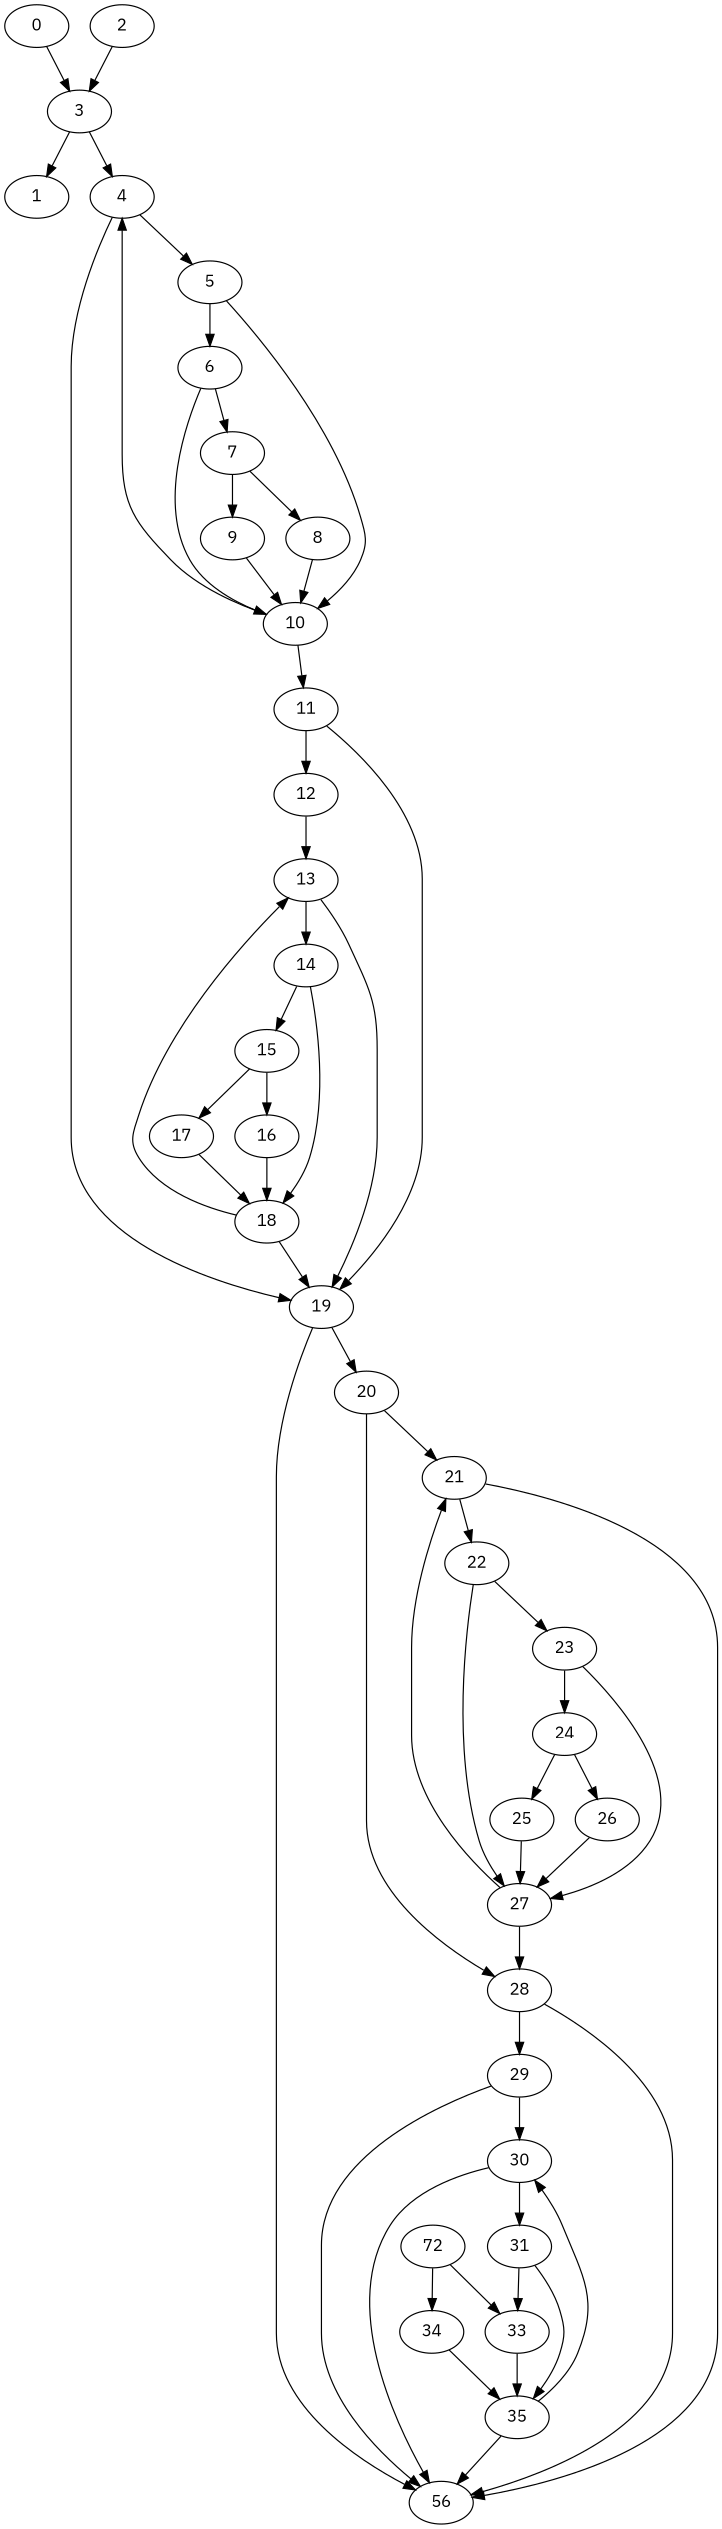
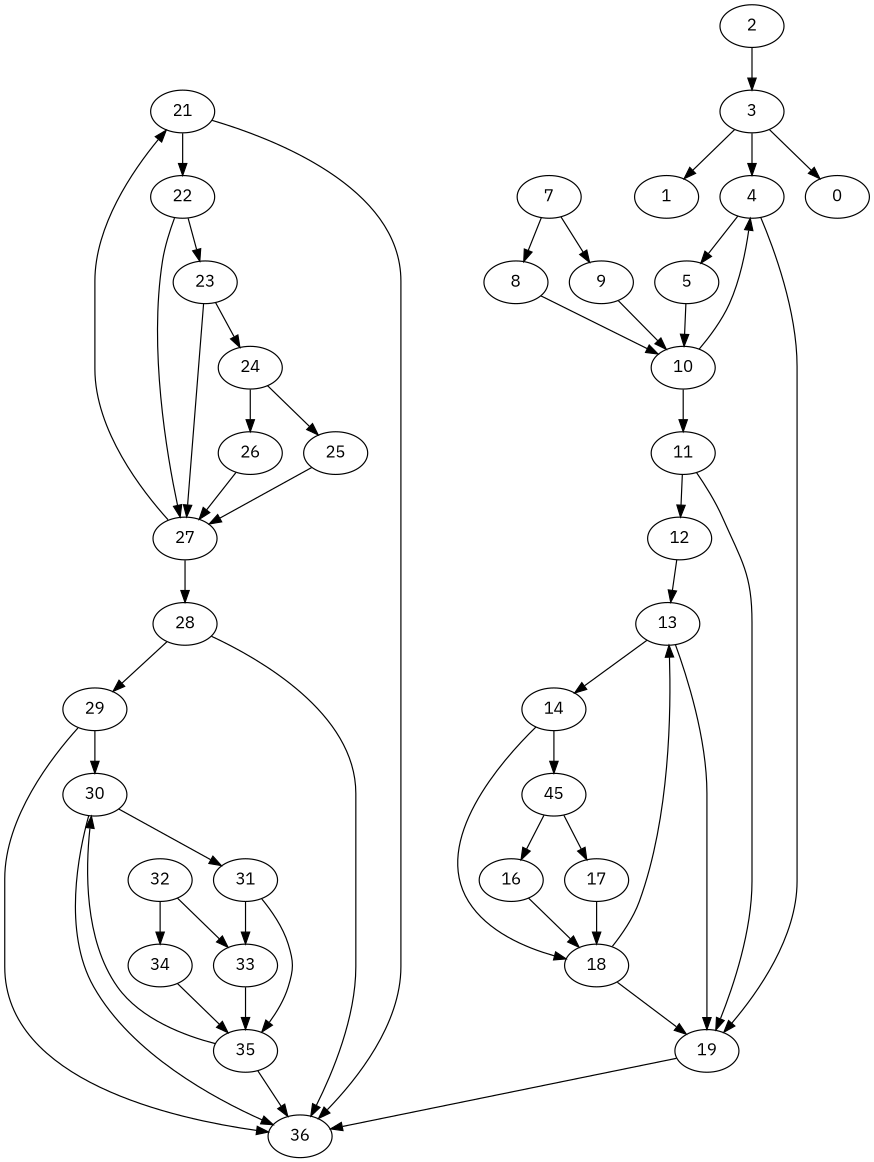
(55, 63) -> (790, 150)
(210, 368) -> none
(267, 1051) -> (554, 795)
(367, 1392) -> none
(433, 2246) -> (160, 880)
(441, 2503) -> (300, 1136)
